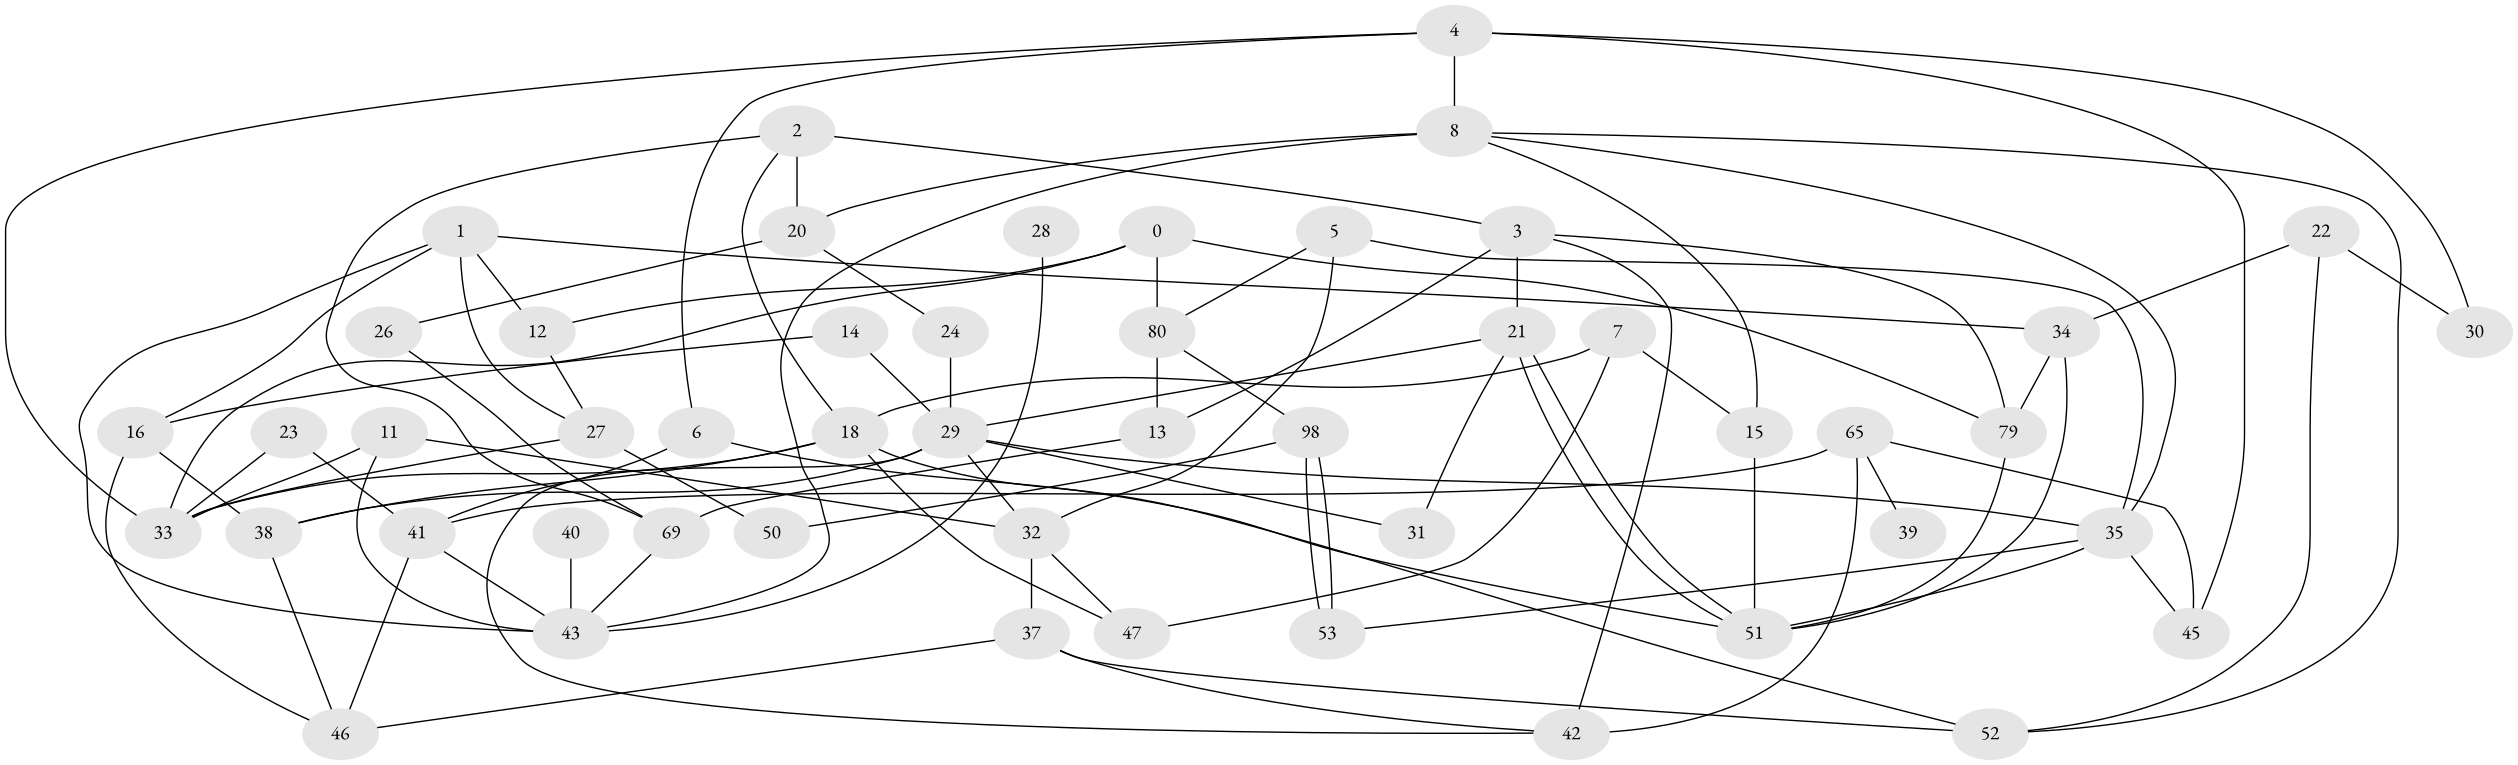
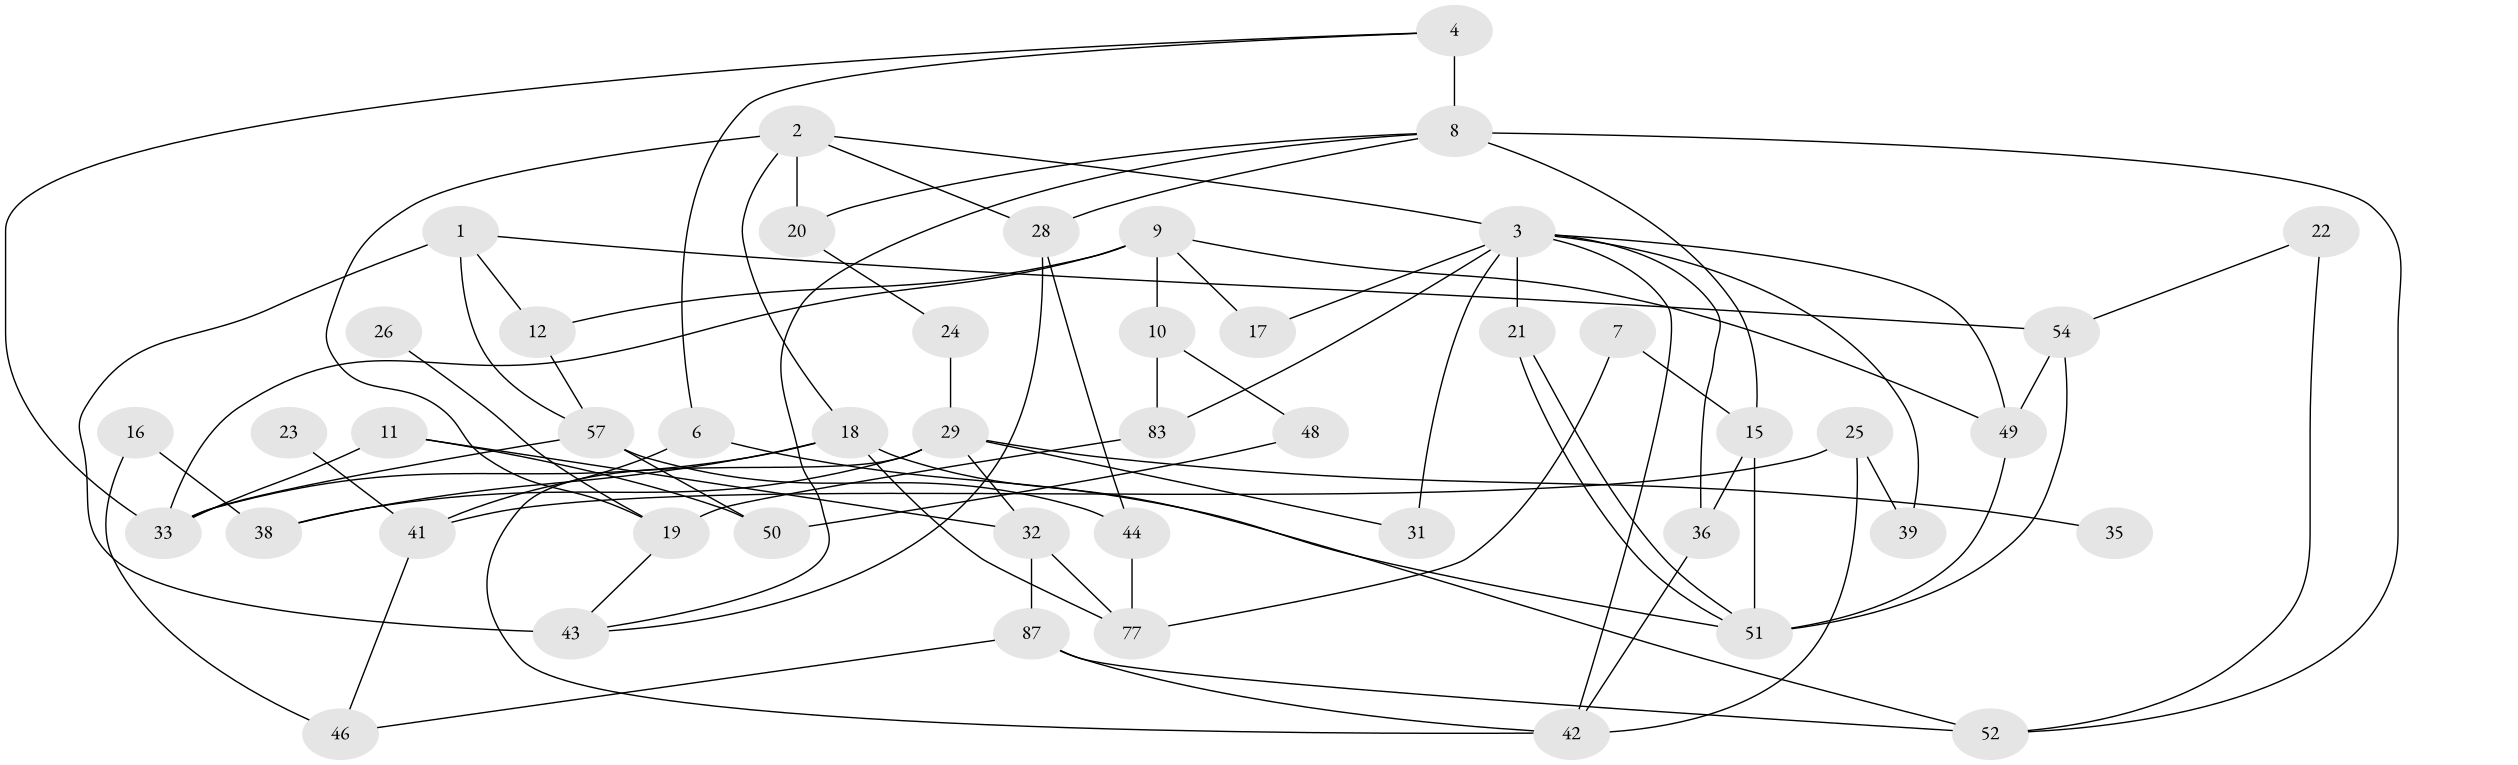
none -> (919, 181)
(1935, 214) -> (1244, 173)
(1157, 232) -> (1157, 232)
(1334, 232) -> none
(591, 282) -> none
none -> (1785, 301)
(850, 332) -> none
(1157, 332) -> (1157, 332)
none -> (1258, 332)
(2062, 332) -> (2062, 332)
(2475, 332) -> none
(300, 336) -> none
(1180, 379) -> none
(1197, 389) -> none
(1462, 431) -> (1444, 376)
(596, 433) -> (596, 433)
(1157, 433) -> (1157, 433)
(1311, 433) -> (1311, 433)
(1855, 433) -> (1855, 433)
(2009, 433) -> (2009, 433)
(226, 483) -> none
(571, 533) -> none
(671, 533) -> (671, 533)
none -> (1132, 533)
none -> (1702, 533)
(389, 582) -> (587, 471)
(1968, 584) -> none
(497, 585) -> none
(302, 633) -> none
(1032, 634) -> (1032, 634)
(1132, 634) -> (1132, 634)
(1327, 634) -> none
(2191, 634) -> none
